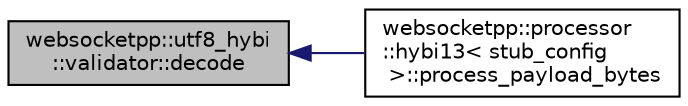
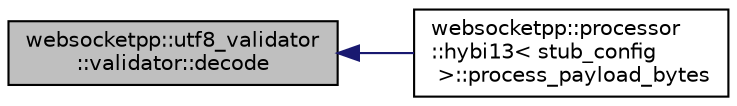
(149, 53) -> (173, 53)
